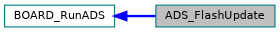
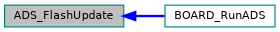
(141, 16) -> (150, 16)
